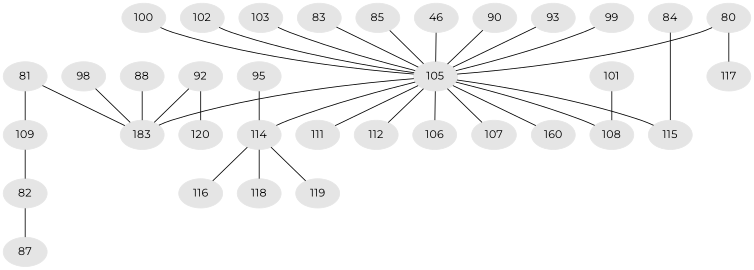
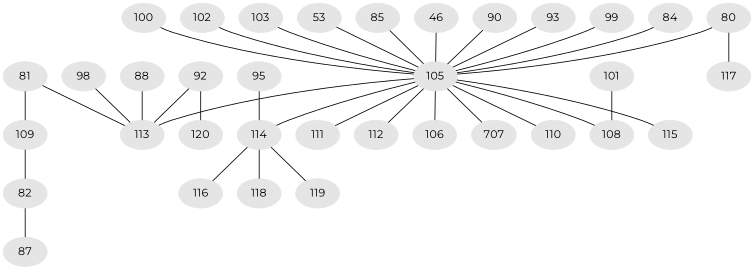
(319, 18) -> (319, 18)
(670, 76) -> (556, 55)
(142, 135) -> (142, 135)
(494, 135) -> (494, 135)
(553, 135) -> (553, 135)
